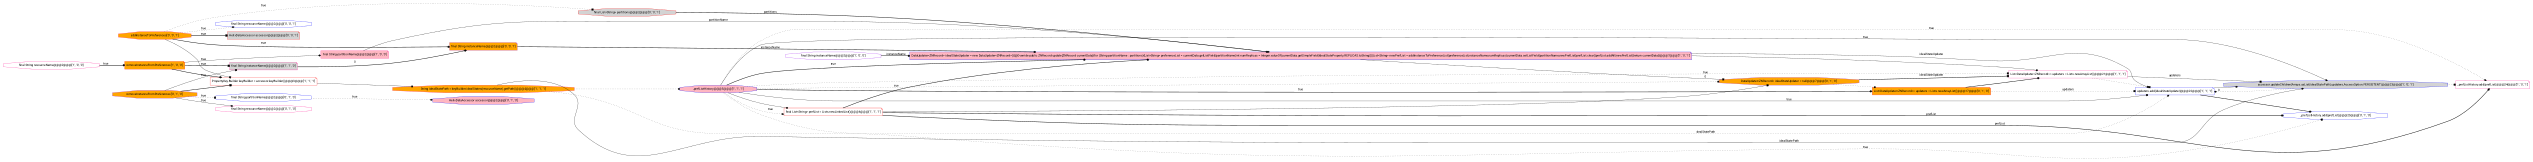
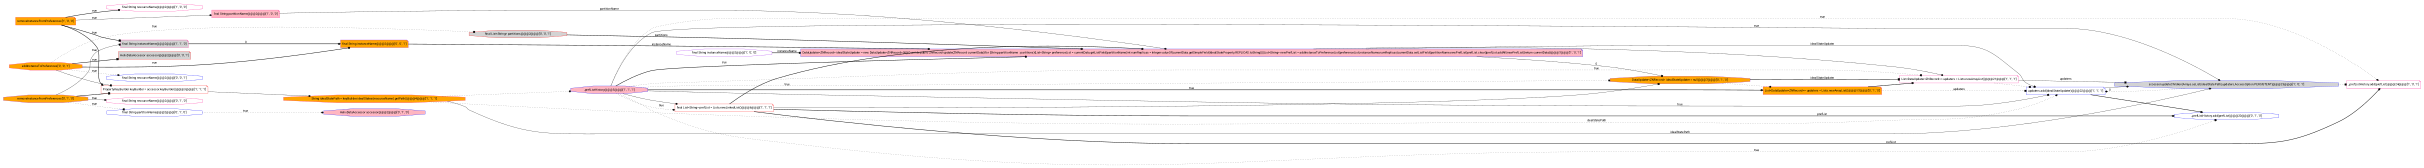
(111, 65) -> (92, 13)
